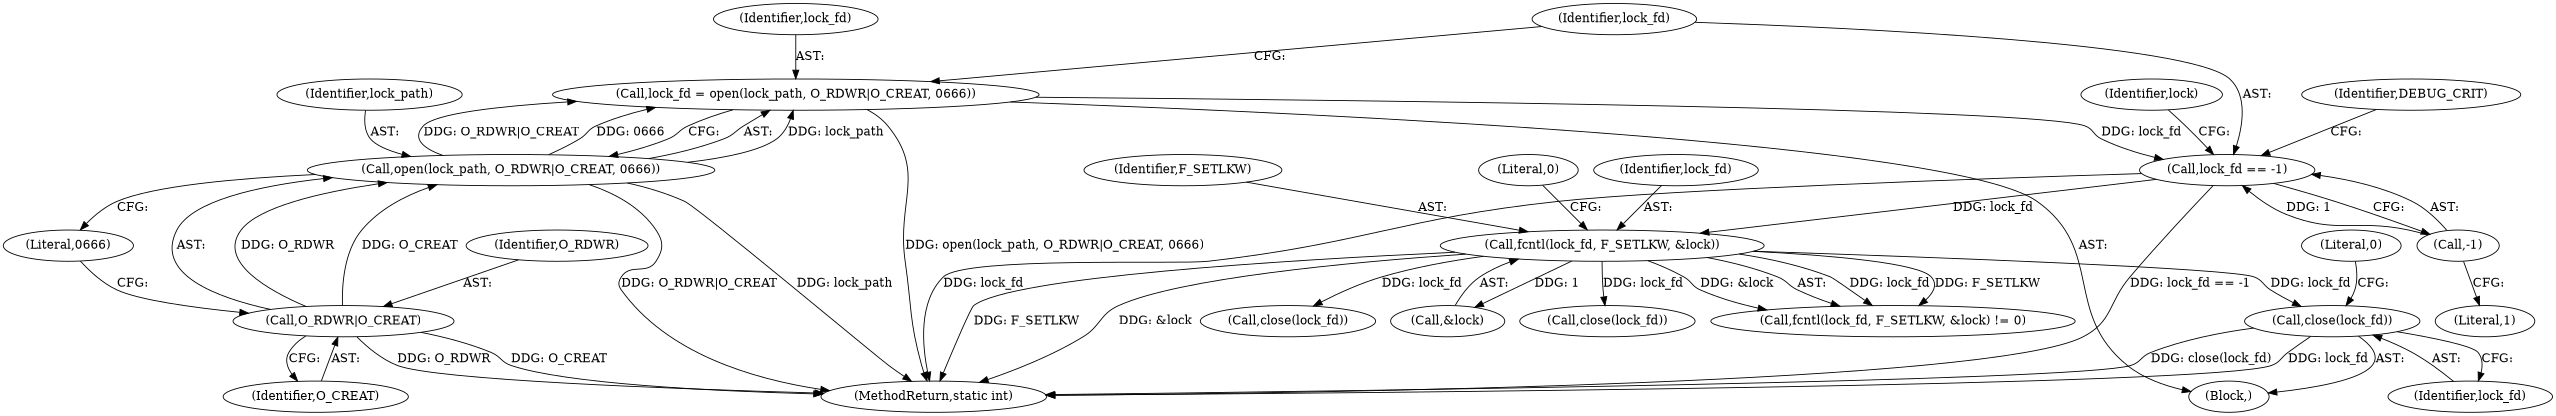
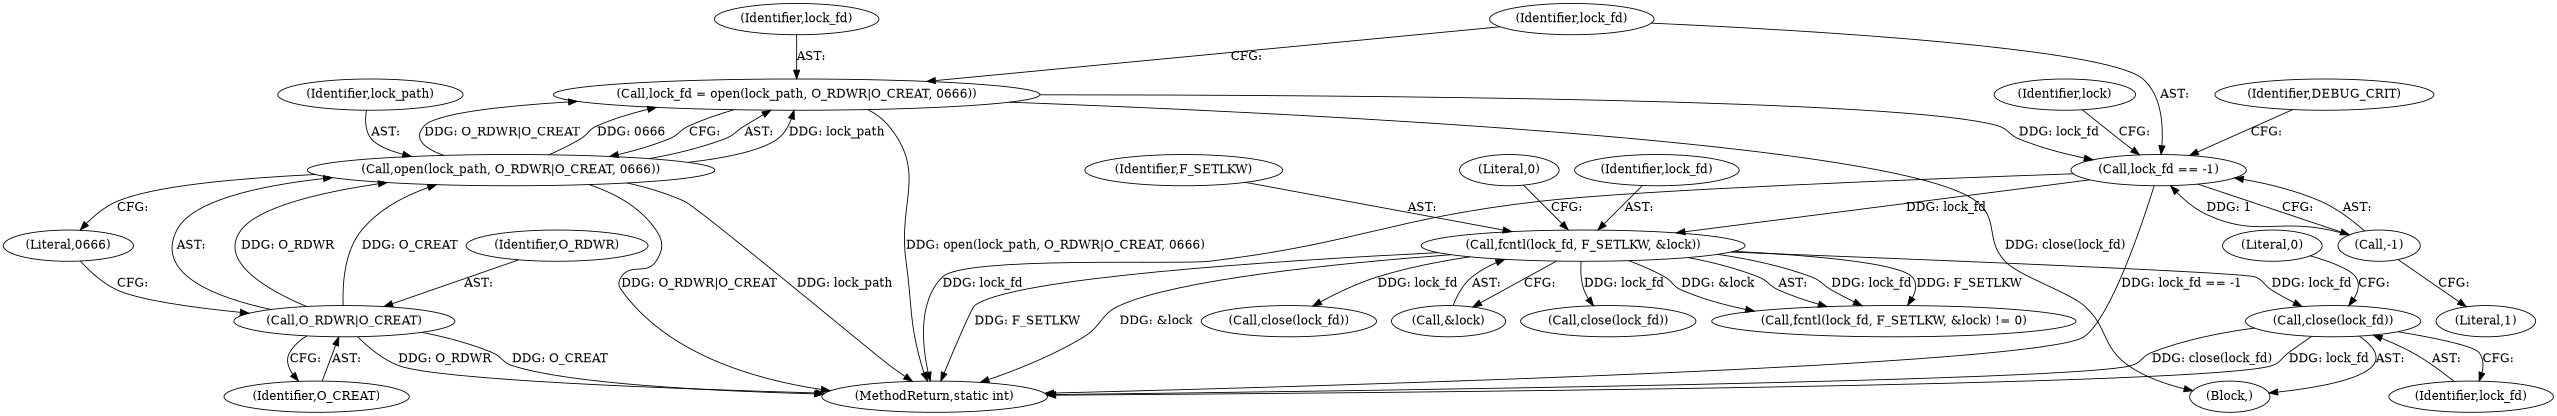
(2095, 246) -> (2065, 246)
(1557, 283) -> (1542, 283)
